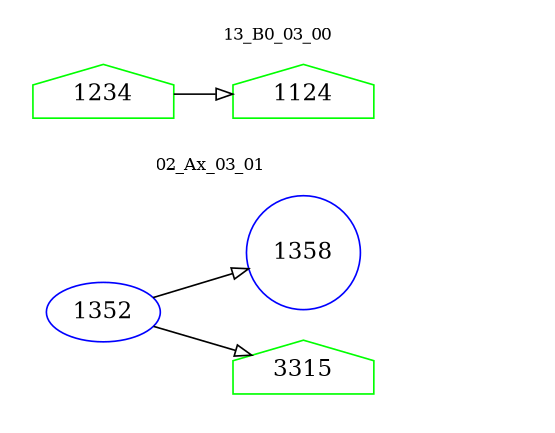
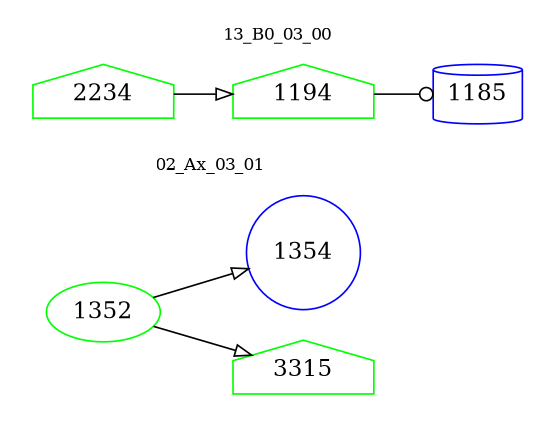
(103, 94) -> (103, 94)
(303, 94) -> (303, 94)
none -> (478, 94)
(303, 253) -> (303, 253)
(103, 312) -> (103, 312)
